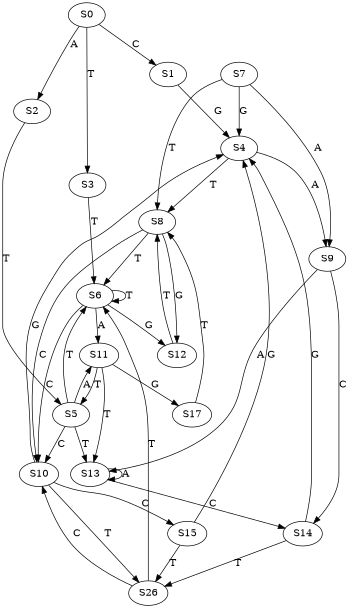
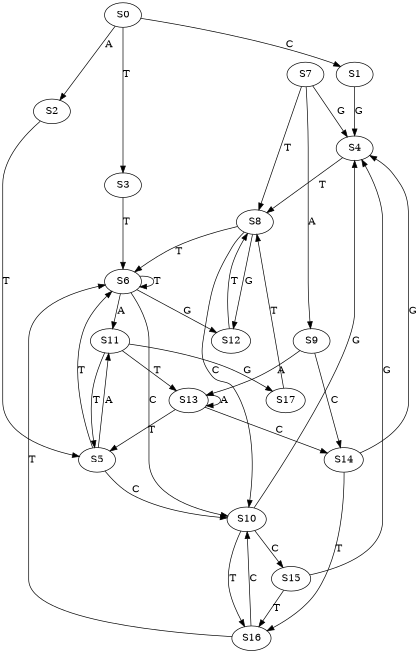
(305, 184) -> none
(80, 441) -> (144, 429)
(148, 593) -> (251, 638)
